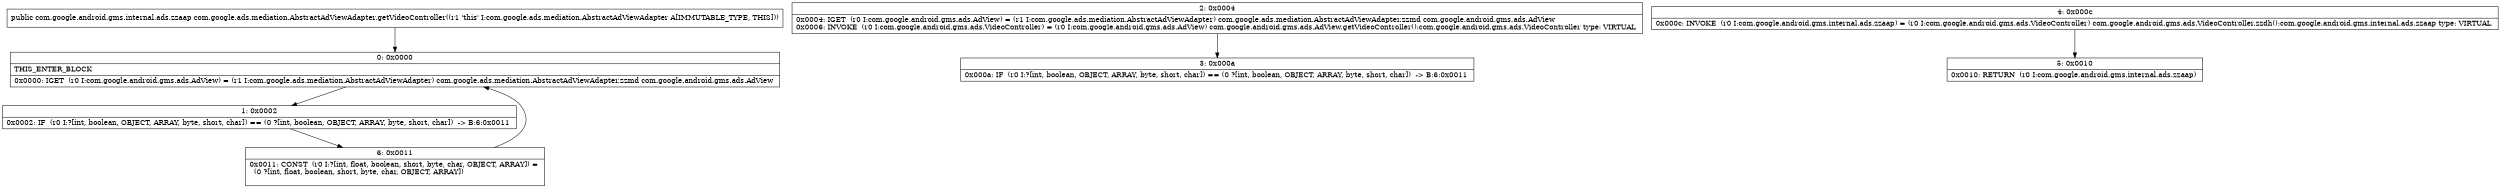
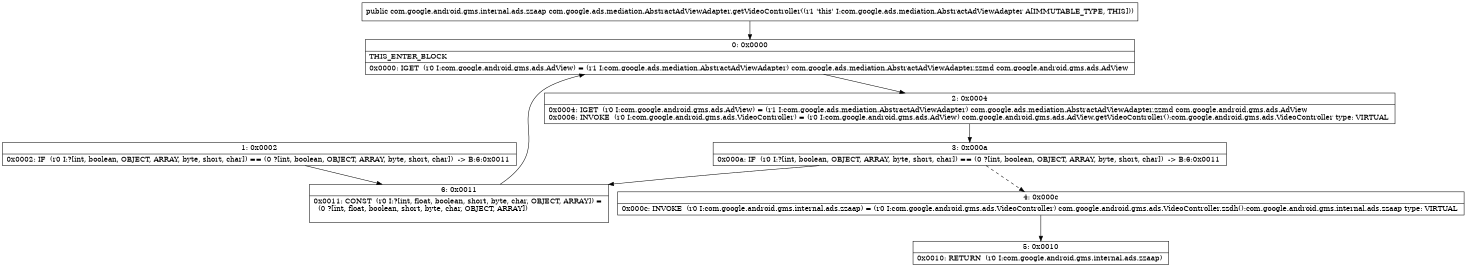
(321, 95) -> (862, 83)
none -> (716, 174)
none -> (1003, 177)
